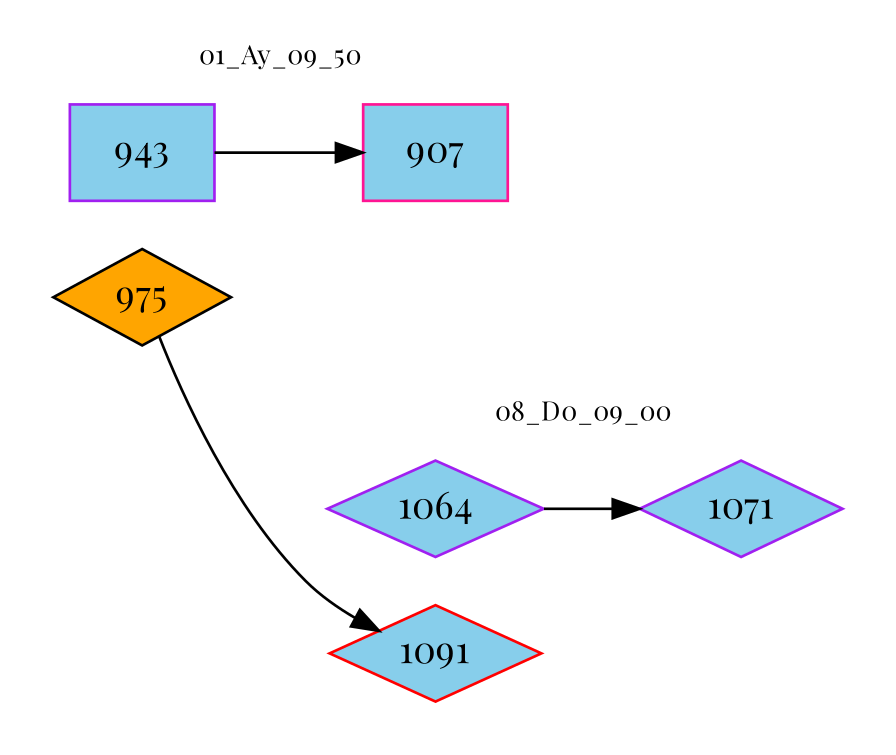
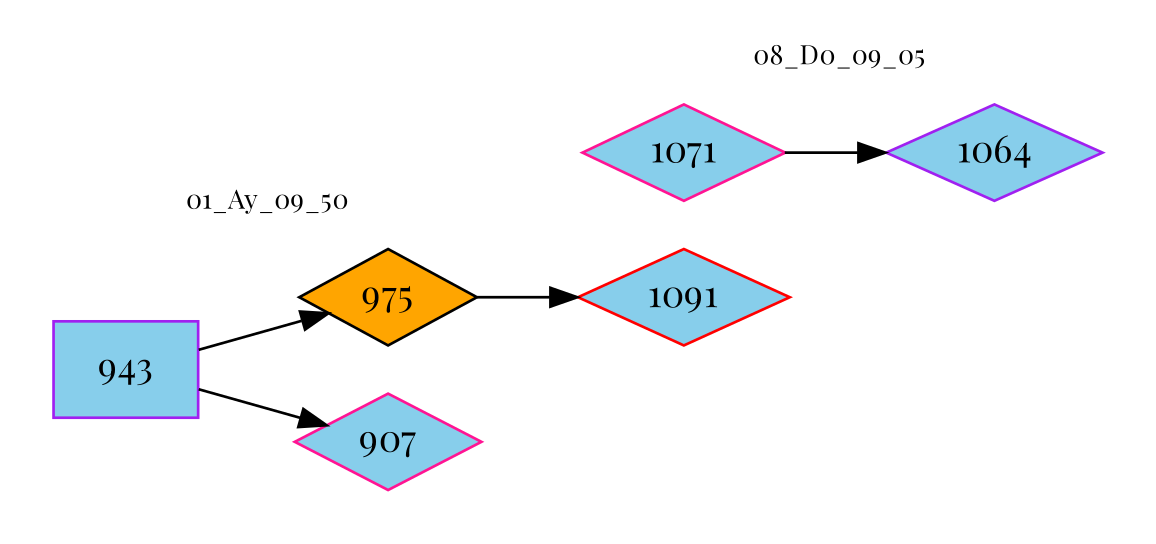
(435, 153) -> (388, 442)
none -> (250, 335)
(585, 414) -> (840, 58)
(578, 509) -> (821, 153)
(741, 509) -> (684, 153)
